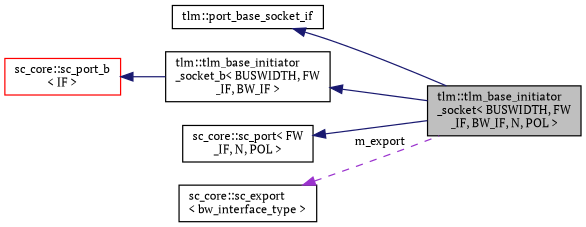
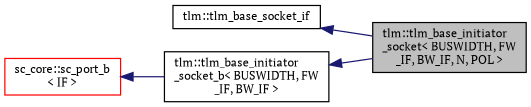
(248, 17) -> (247, 17)
(248, 144) -> none
(248, 203) -> none
